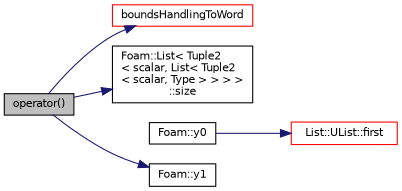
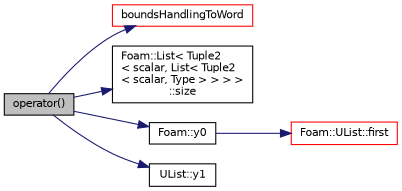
none -> (106, 118)
(344, 133) -> (344, 133)
(183, 175) -> (183, 175)
